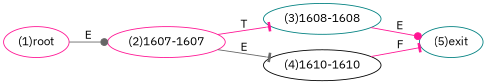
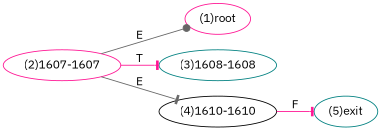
(393, 32) -> none
(85, 42) -> (142, 41)
